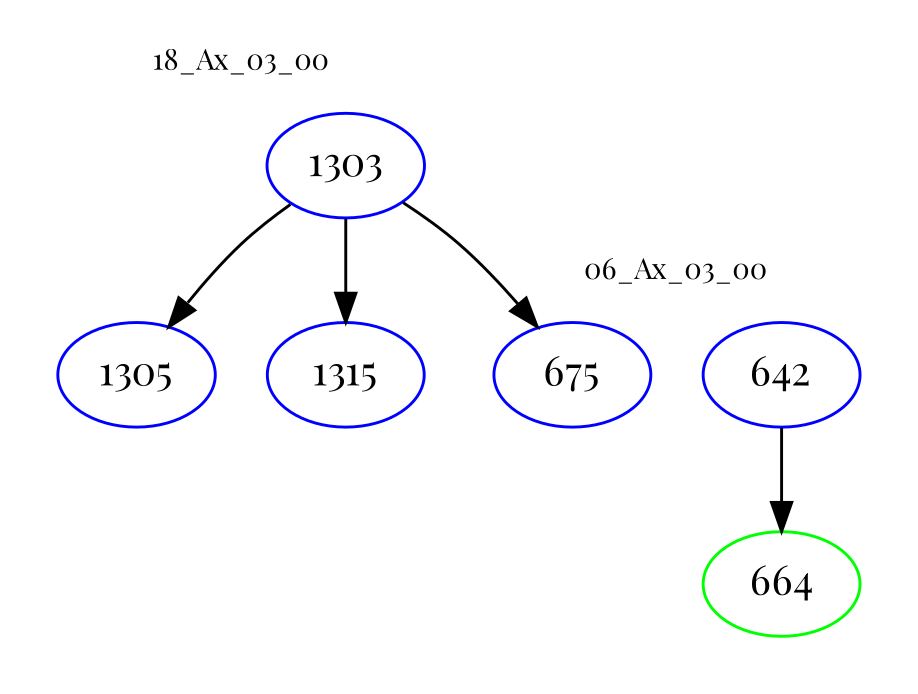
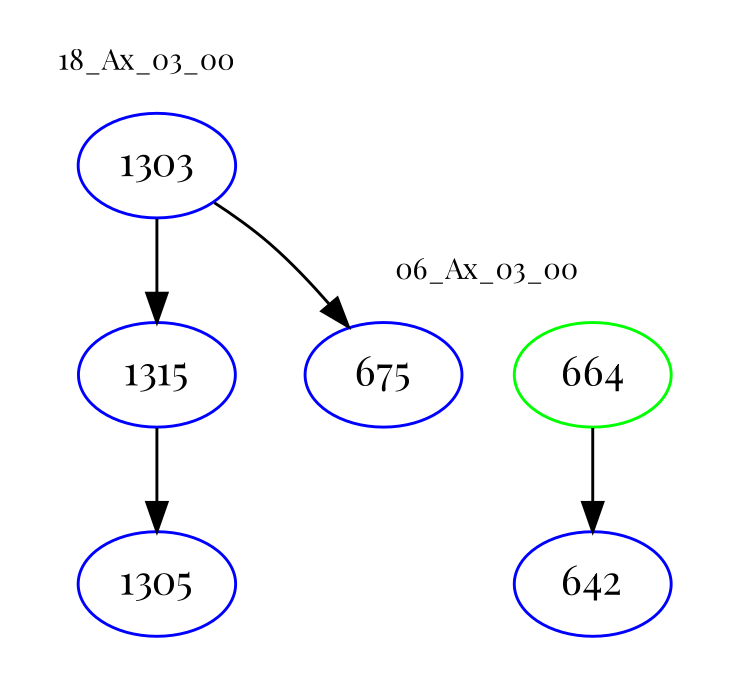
(235, 250) -> (157, 465)
(782, 465) -> (593, 465)
